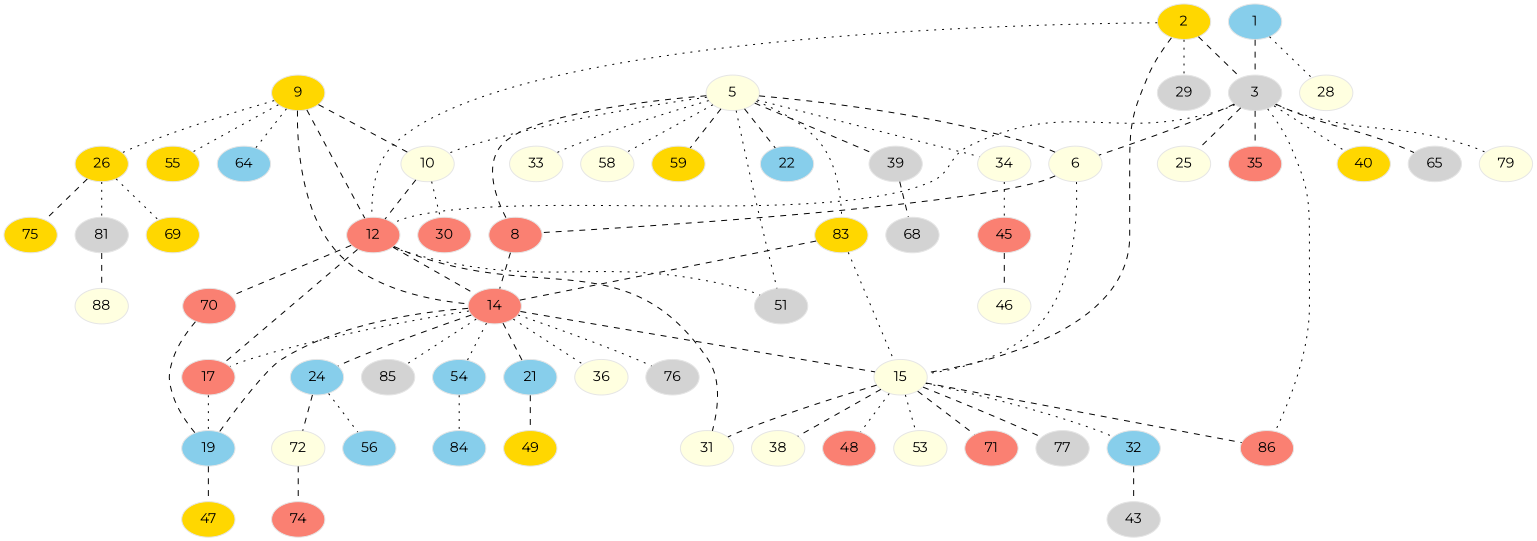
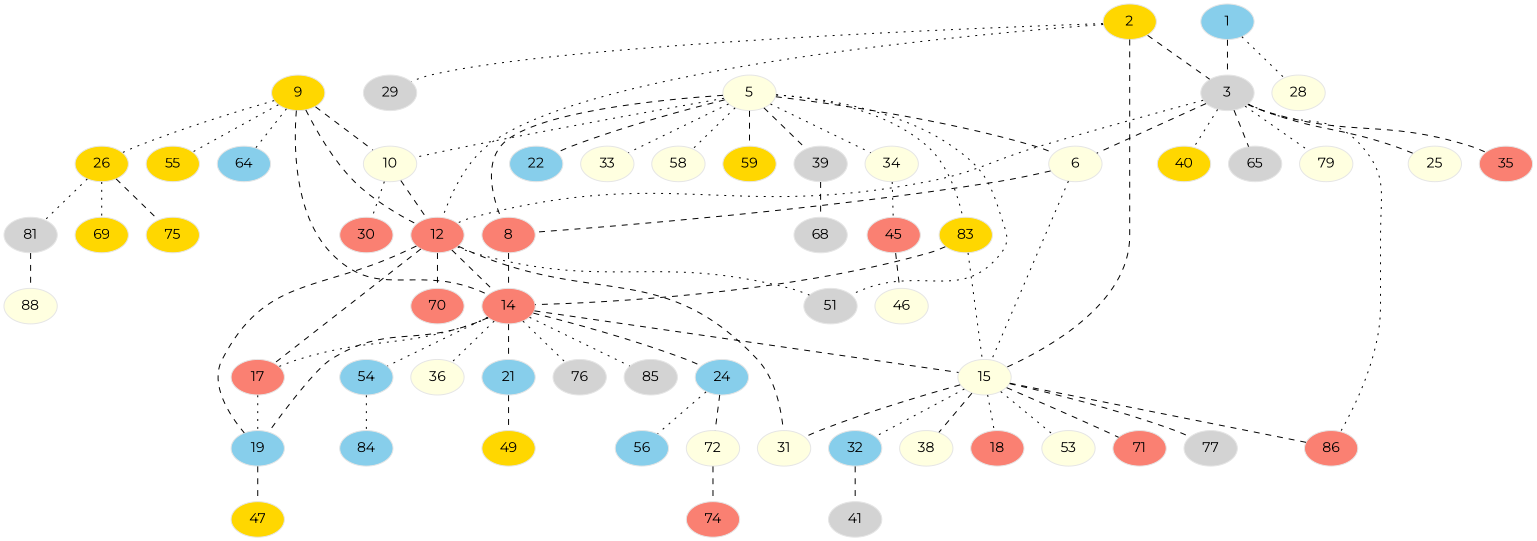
(169, 377) -> (271, 303)
(849, 448) -> (997, 448)
(1134, 519) -> (855, 519)
